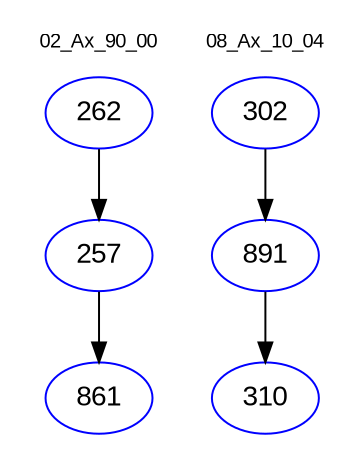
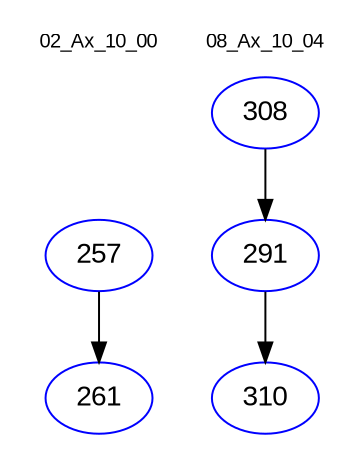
(99, 43) -> (99, 43)
(99, 113) -> none
(265, 113) -> (265, 113)
(265, 255) -> (265, 255)
(99, 398) -> (99, 398)
